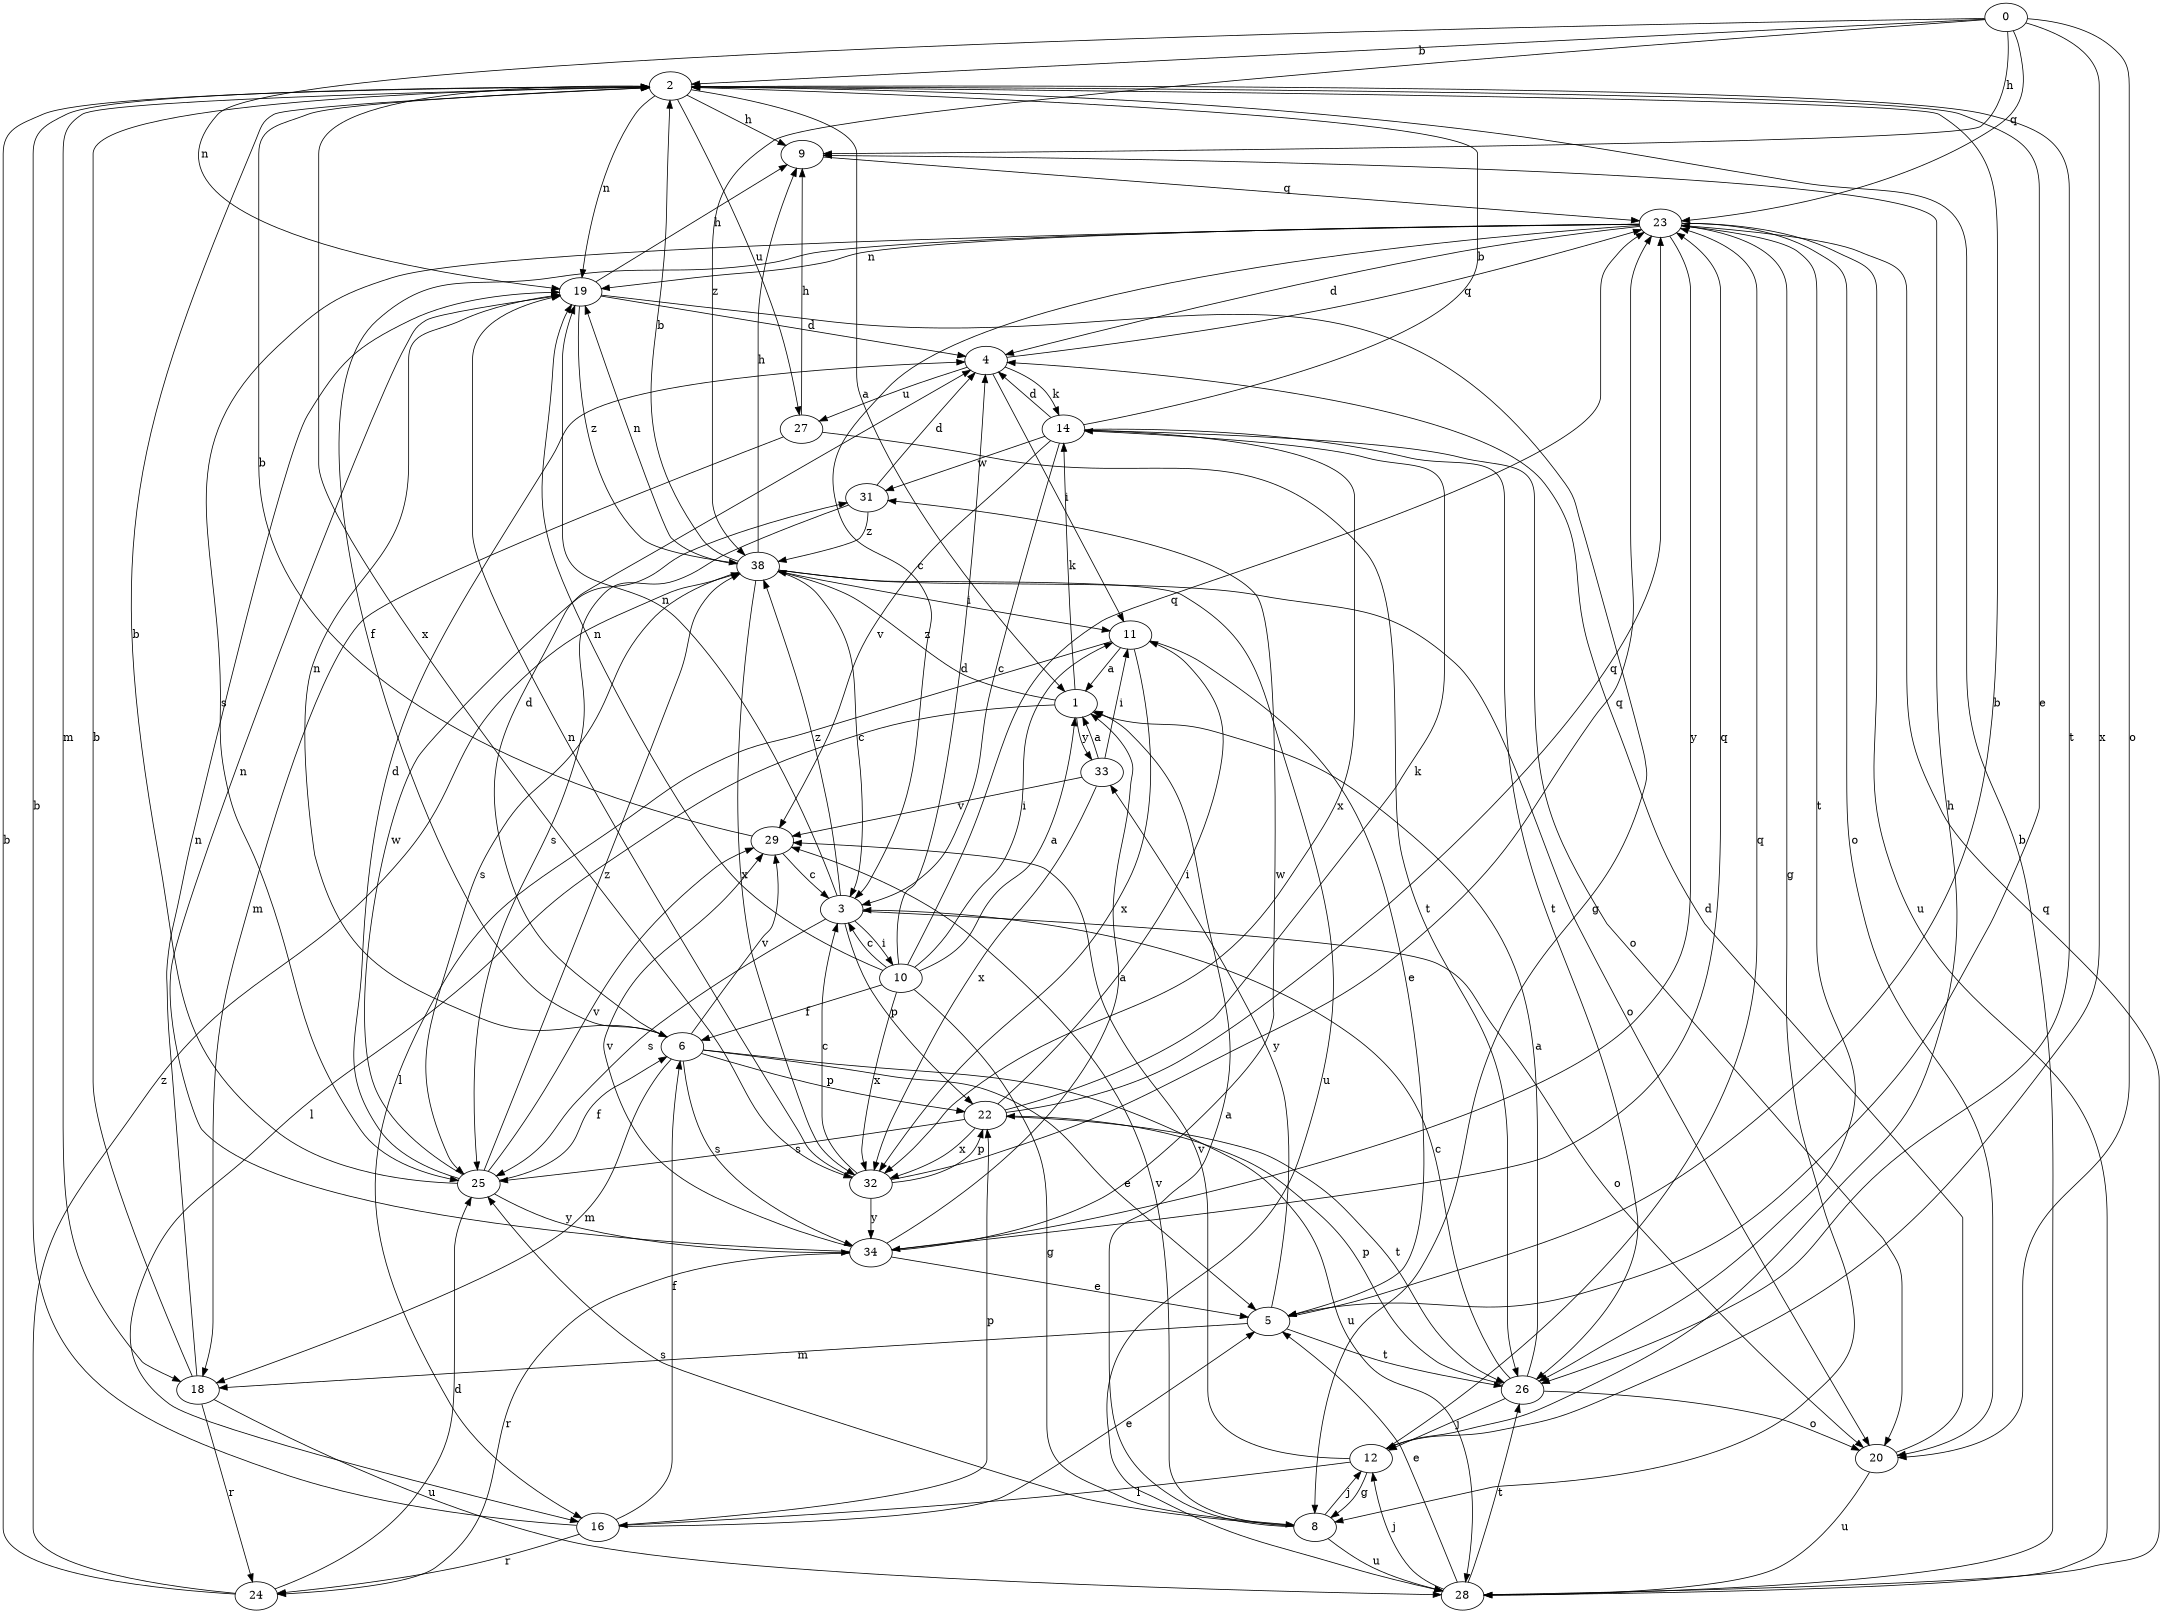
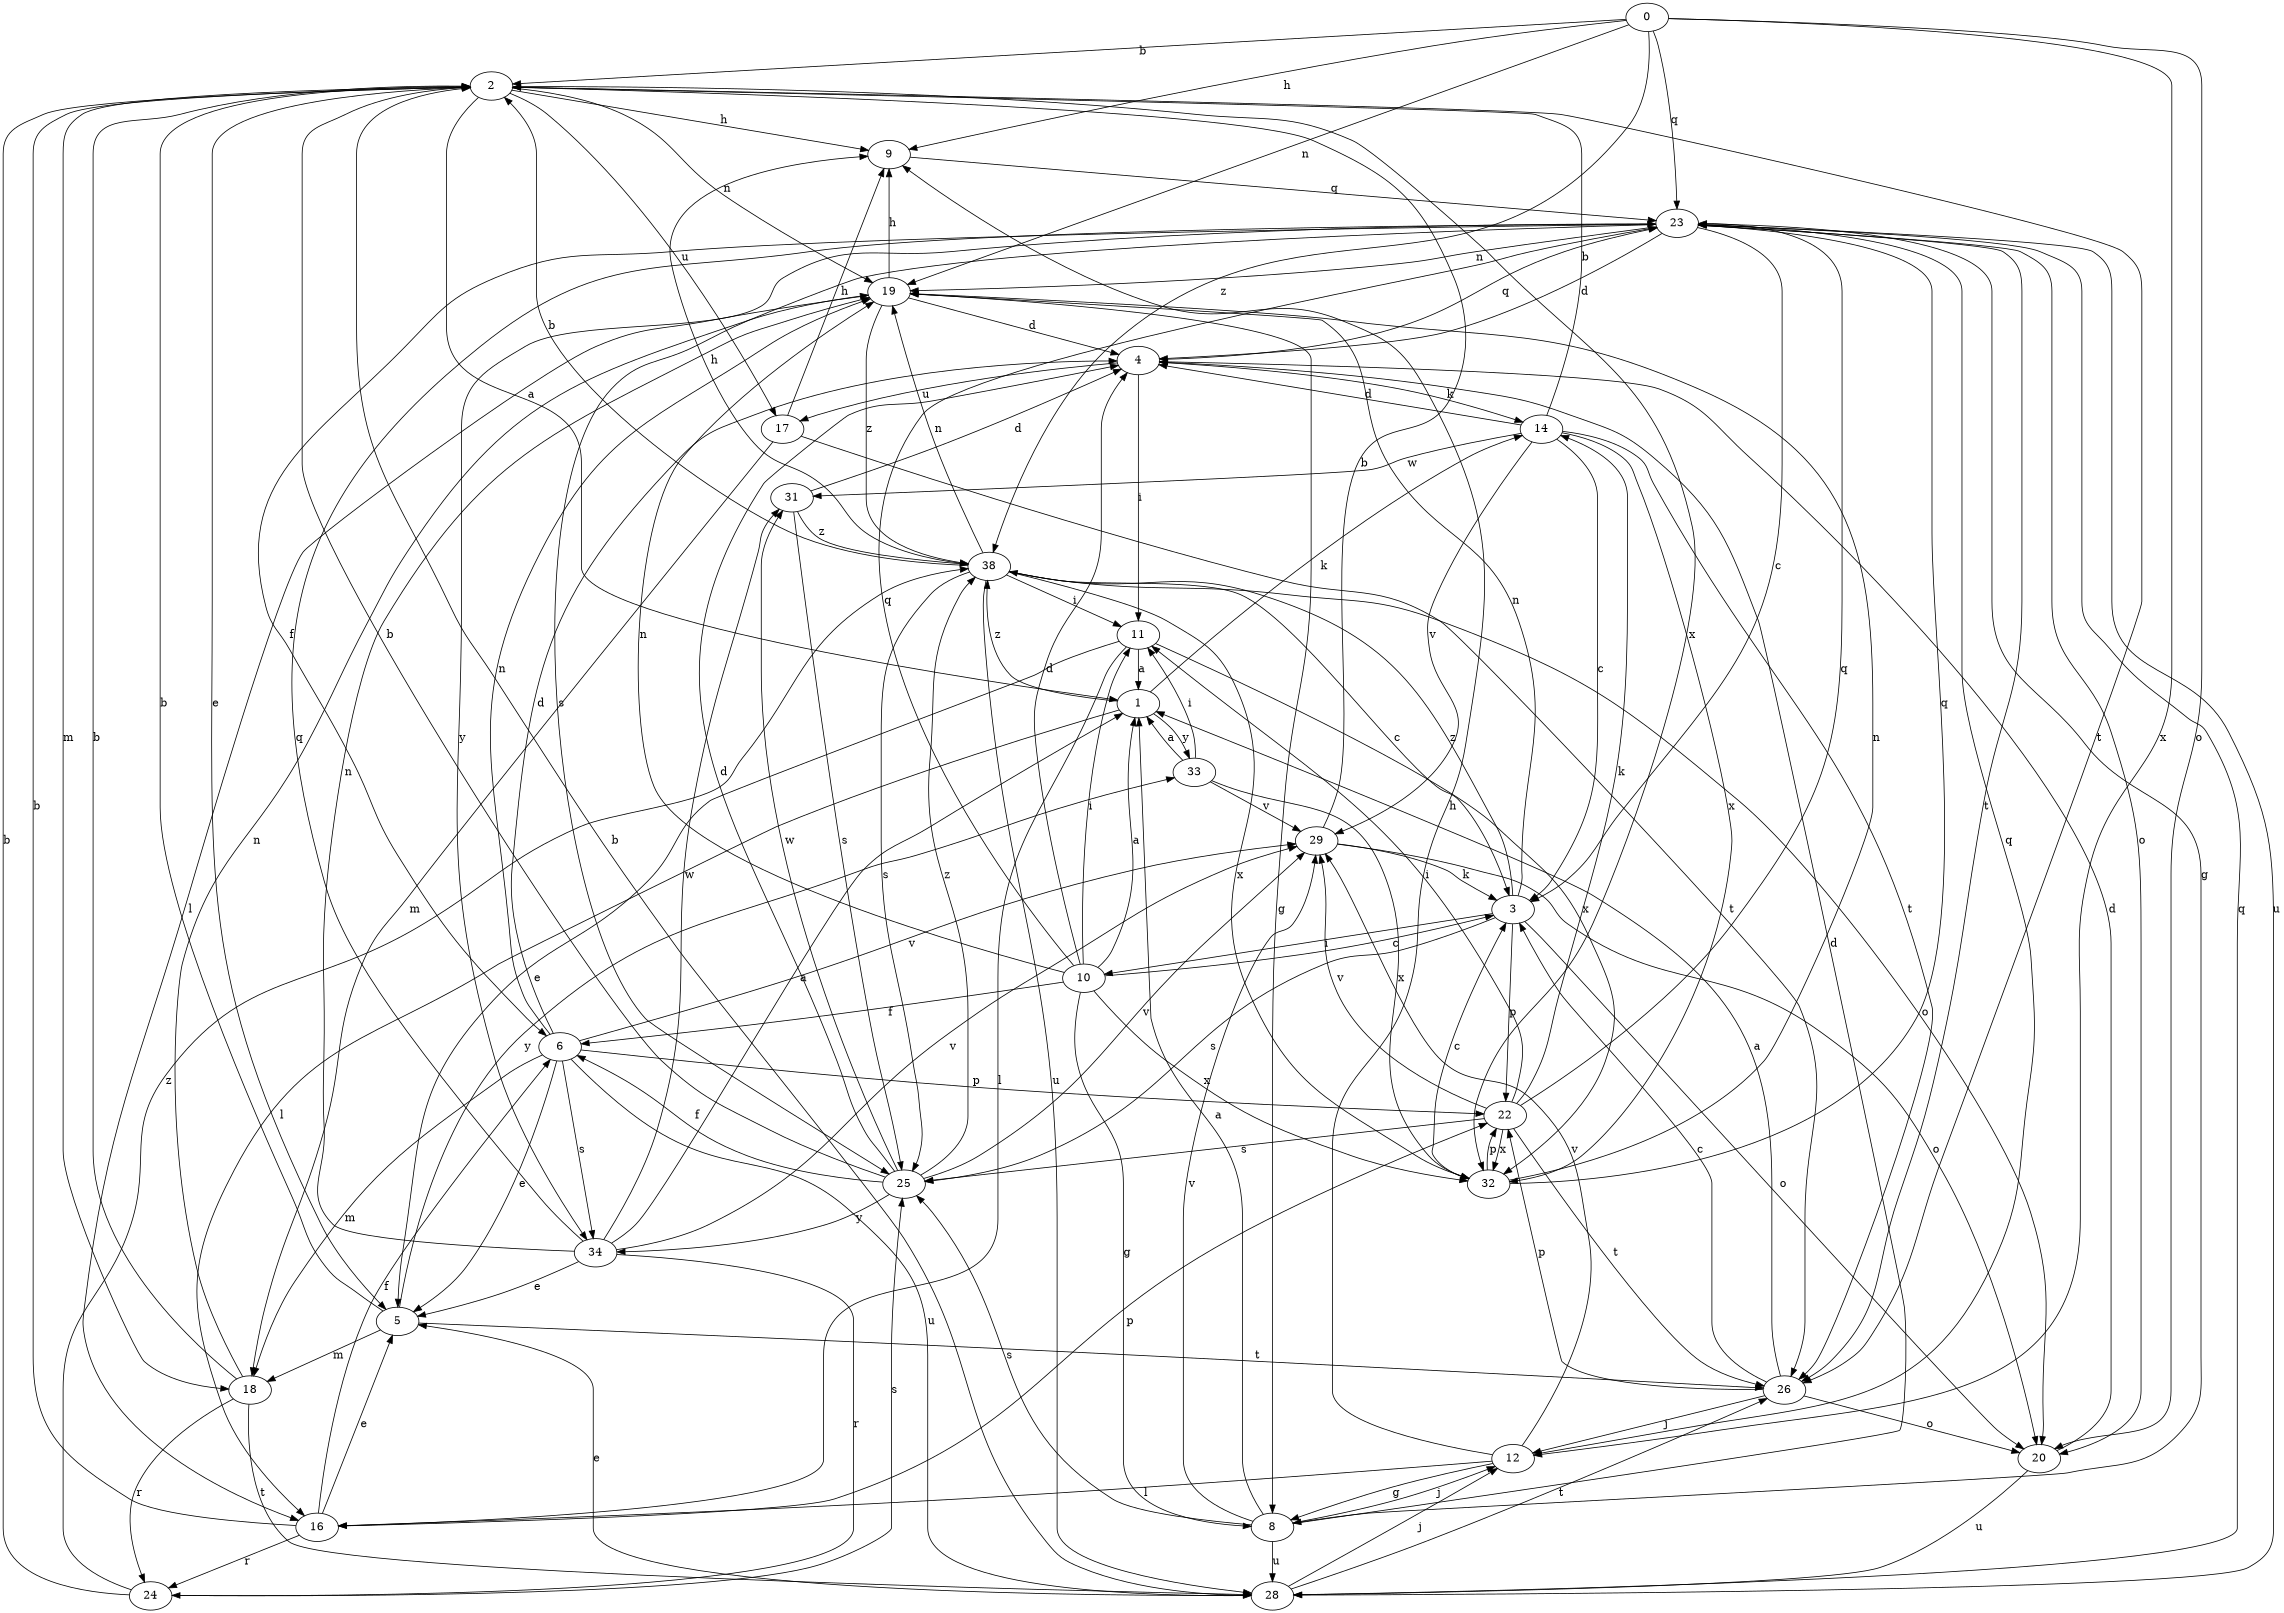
(802, 429) -> (783, 429)
none -> (225, 772)
(1557, 831) -> (1796, 1016)
(813, 875) -> (1466, 875)
none -> (1837, 983)
none -> (1353, 1019)
(871, 1214) -> none
(458, 1390) -> (895, 1390)
(432, 1493) -> (263, 1493)
